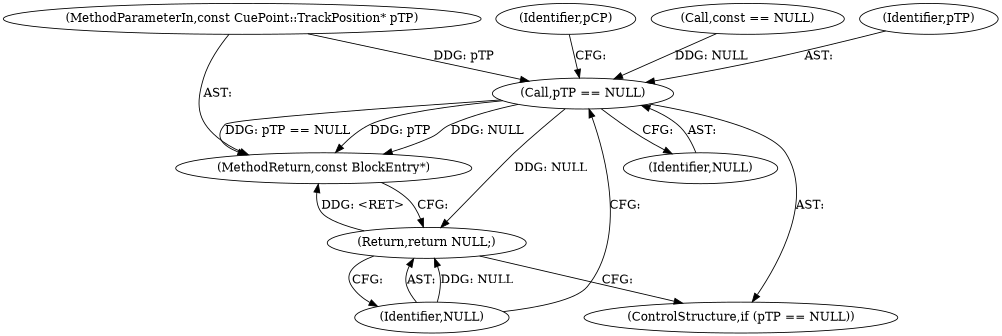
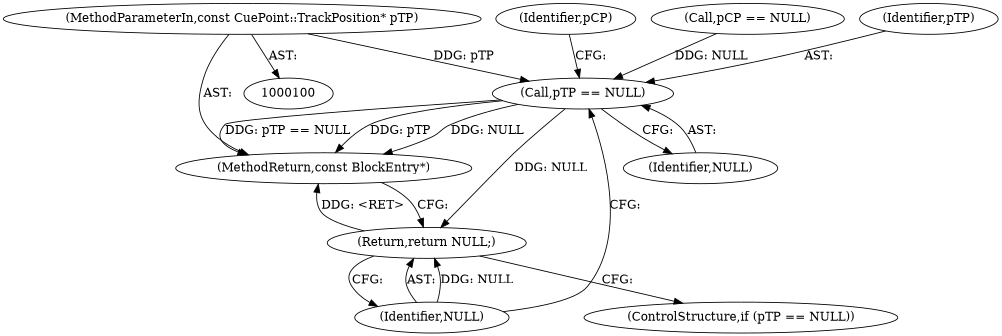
(748, 19) -> (748, 19)
none -> (289, 94)
(787, 155) -> none
